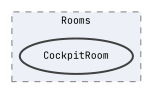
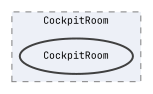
(76, 21) -> (76, 21)
